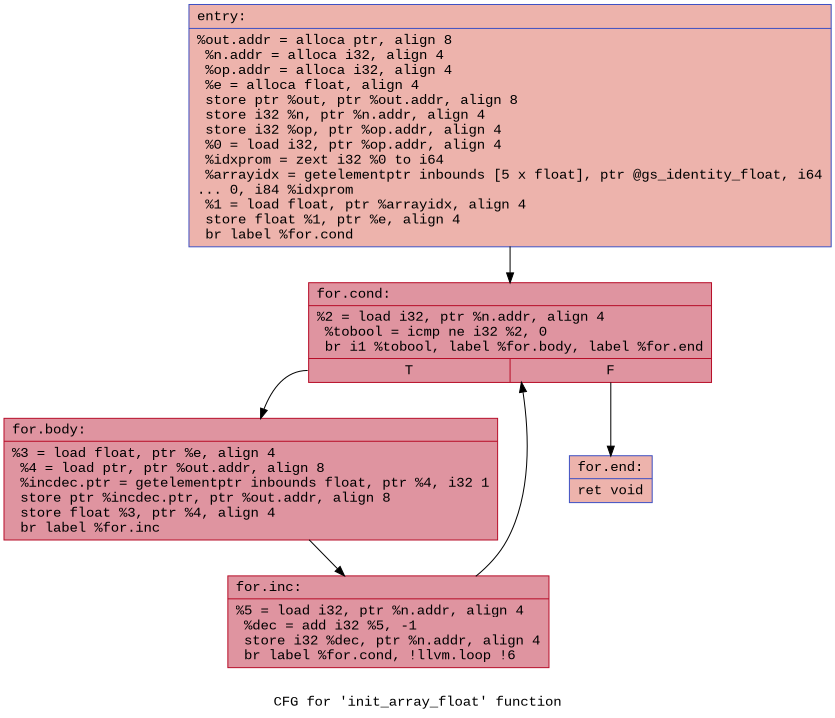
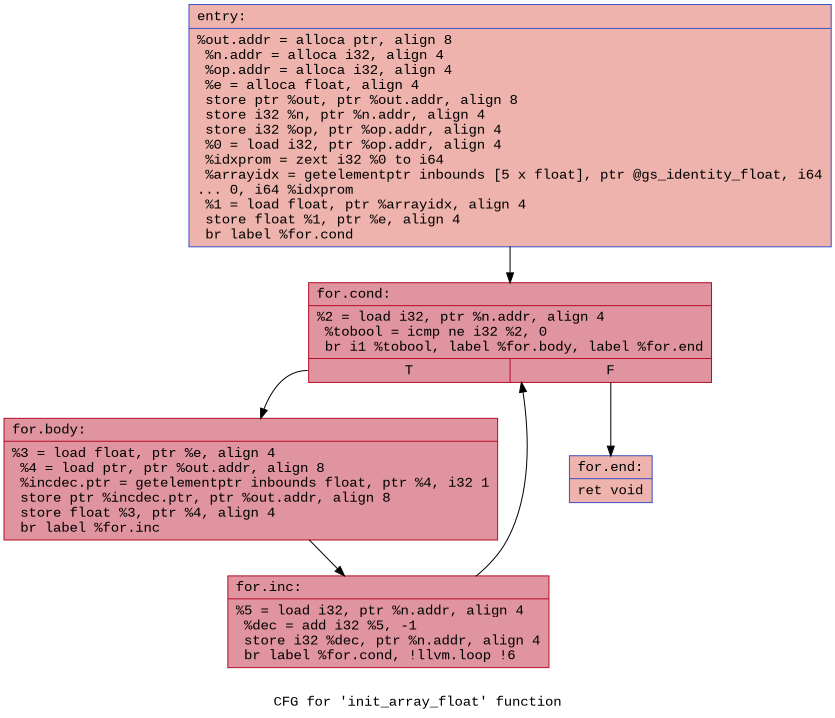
(275, 189) -> (275, 189)
